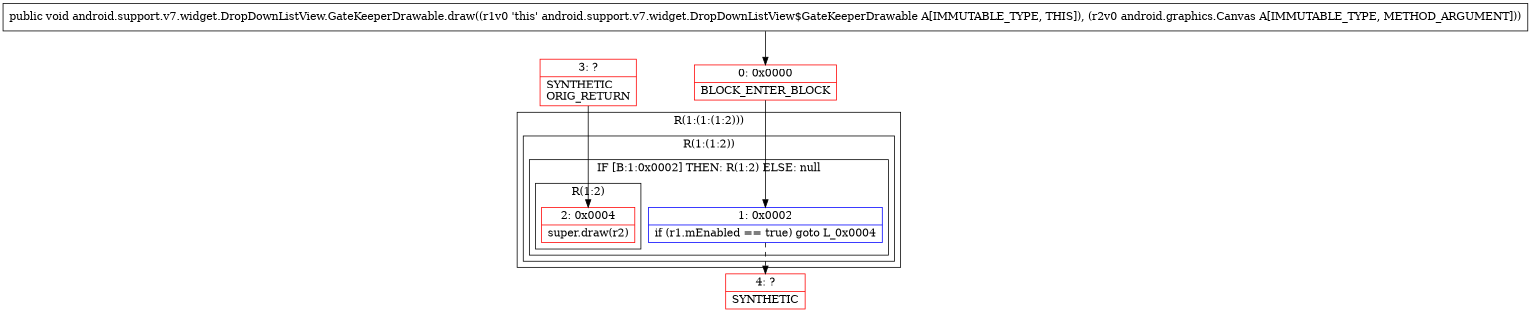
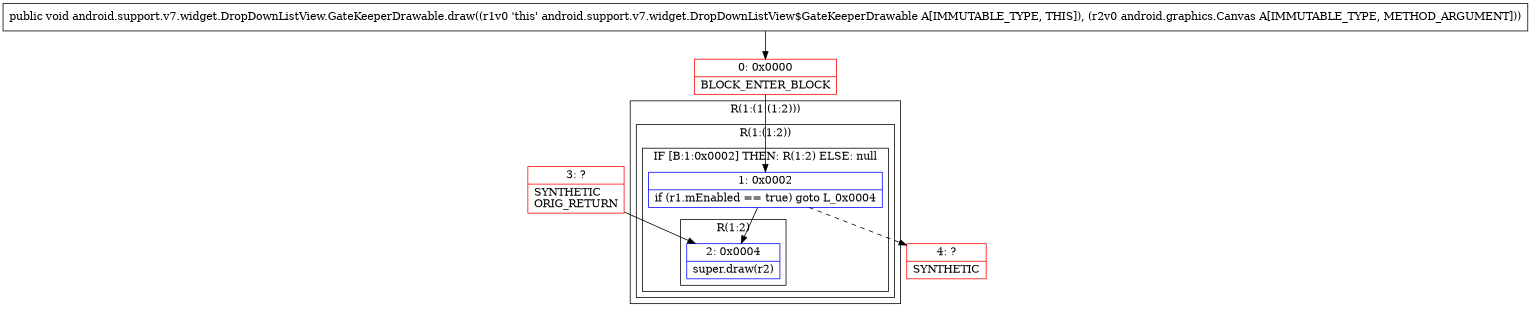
(588, 225) -> (733, 261)
none -> (750, 225)
